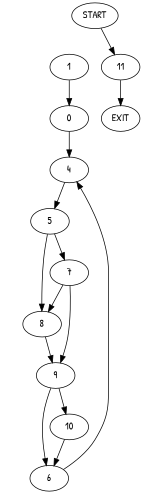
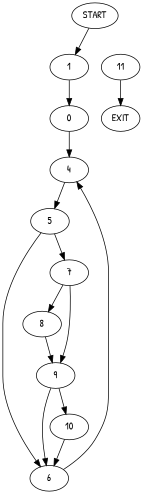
(106, 38) -> (84, 38)
(43, 269) -> (3, 346)
